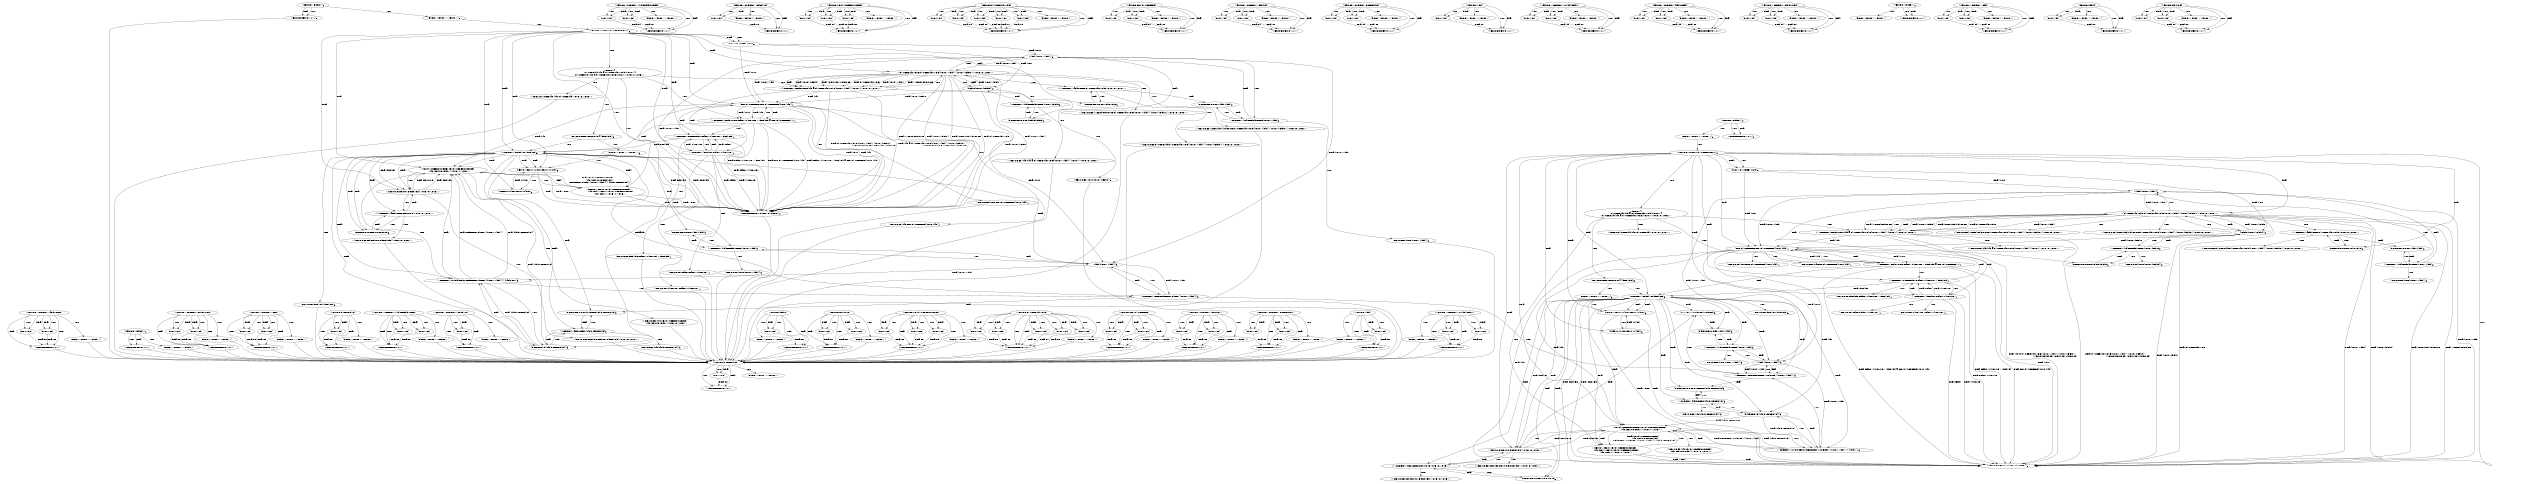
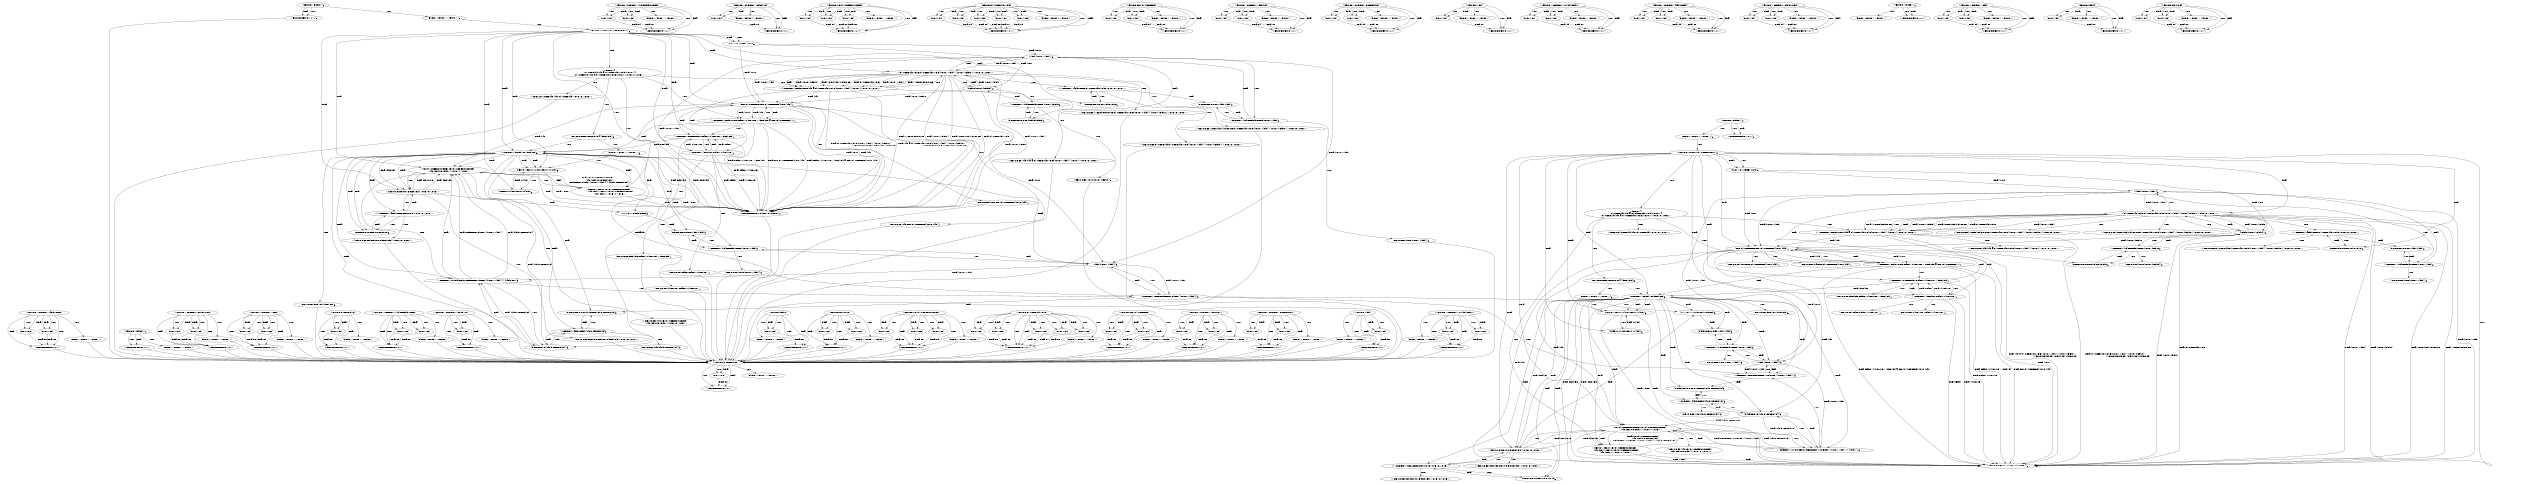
none -> (634, 214)
(1692, 361) -> (1442, 298)
